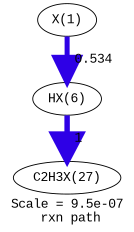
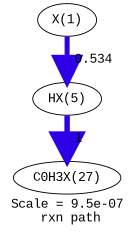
(67, 99) -> (67, 99)
(67, 178) -> (67, 178)
